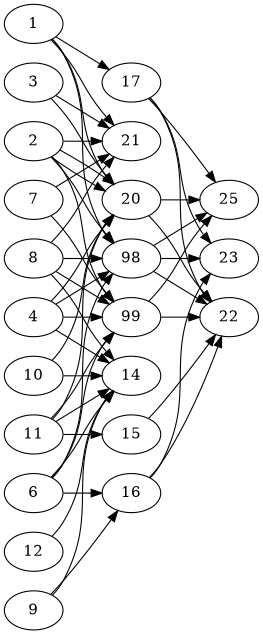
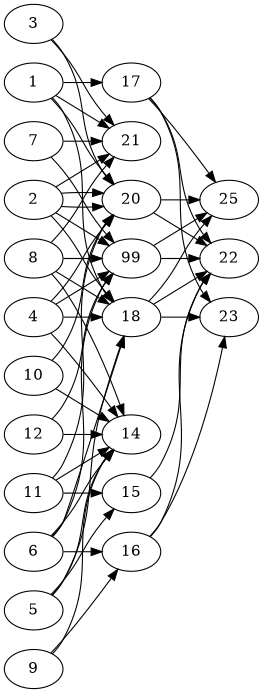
(131, 258) -> (131, 317)
(80, 381) -> (74, 381)
none -> (34, 610)
